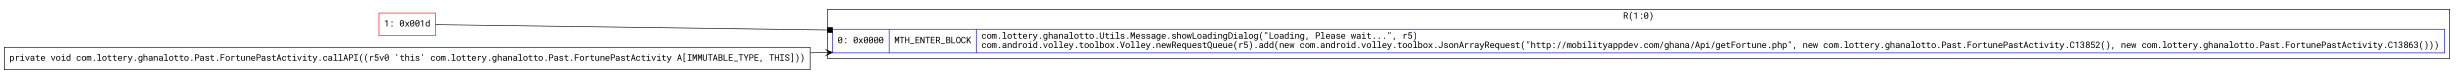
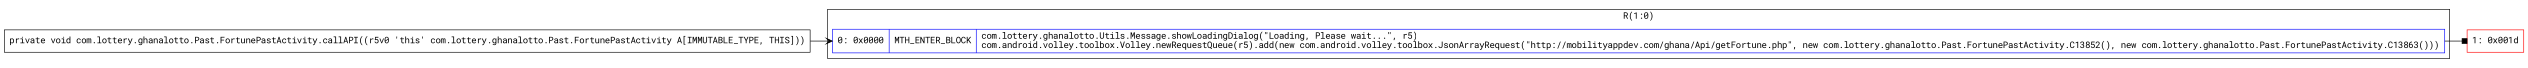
(631, 27) -> (2454, 41)
